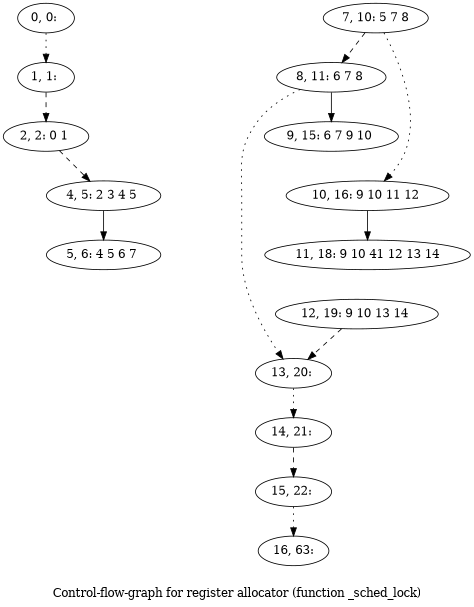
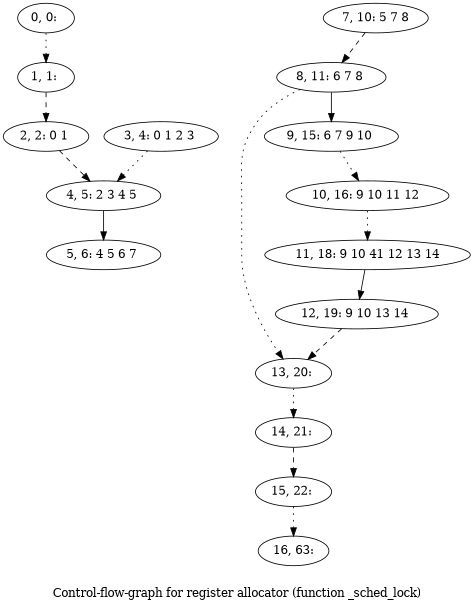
(409, 104) -> (347, 162)
none -> (161, 136)
(368, 221) -> (368, 221)
none -> (363, 280)
